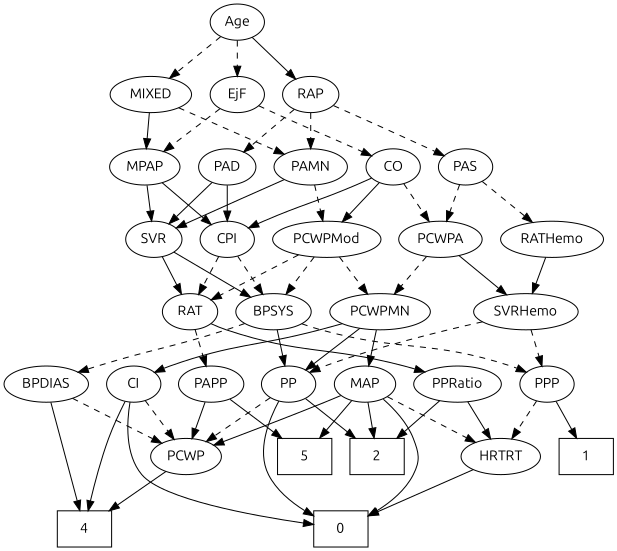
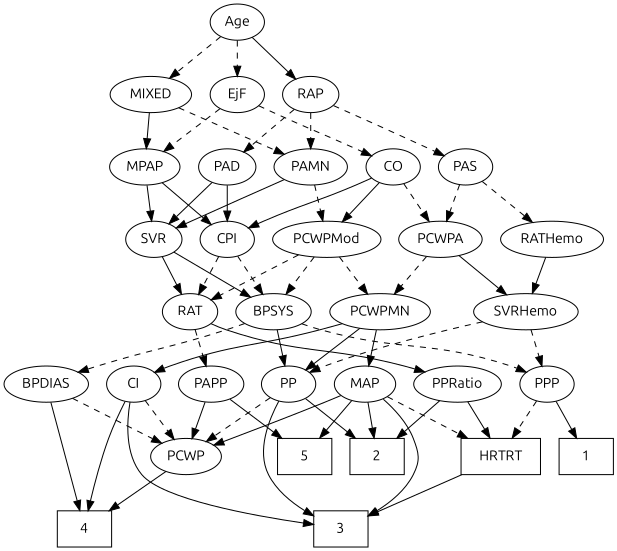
(501, 457) -> (501, 457)
(341, 529) -> (341, 529)
